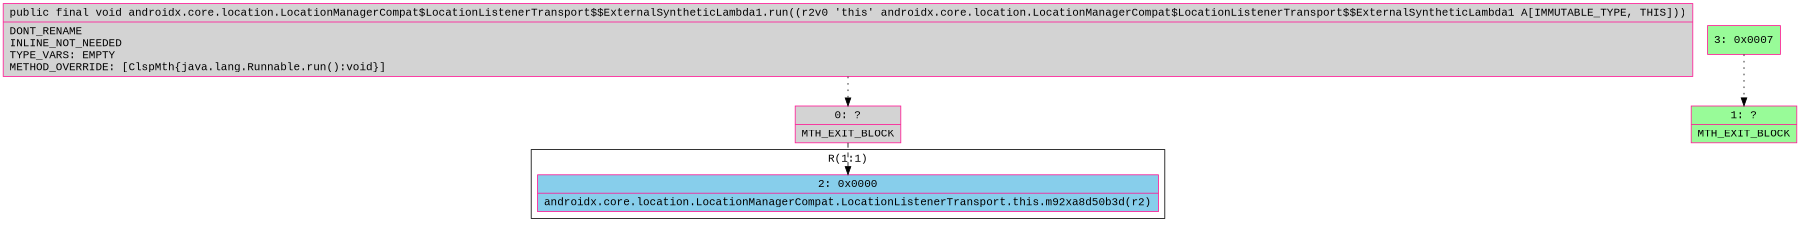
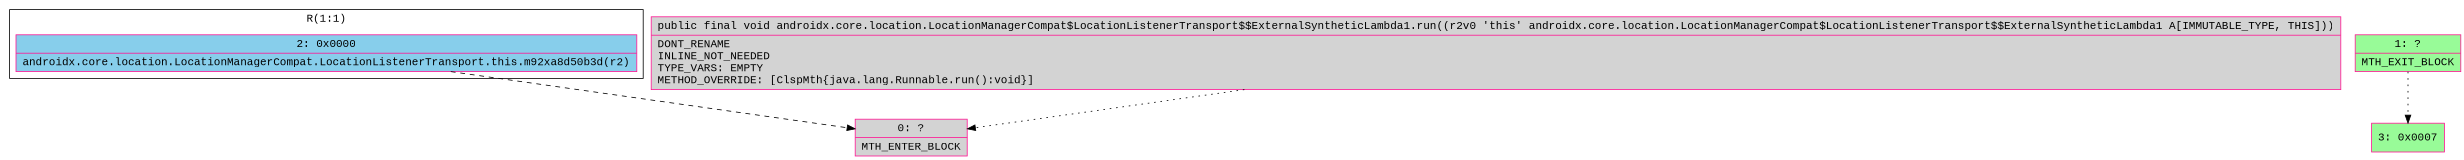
(1744, 76) -> (2408, 93)
(848, 133) -> (911, 146)
(848, 155) -> (649, 100)
